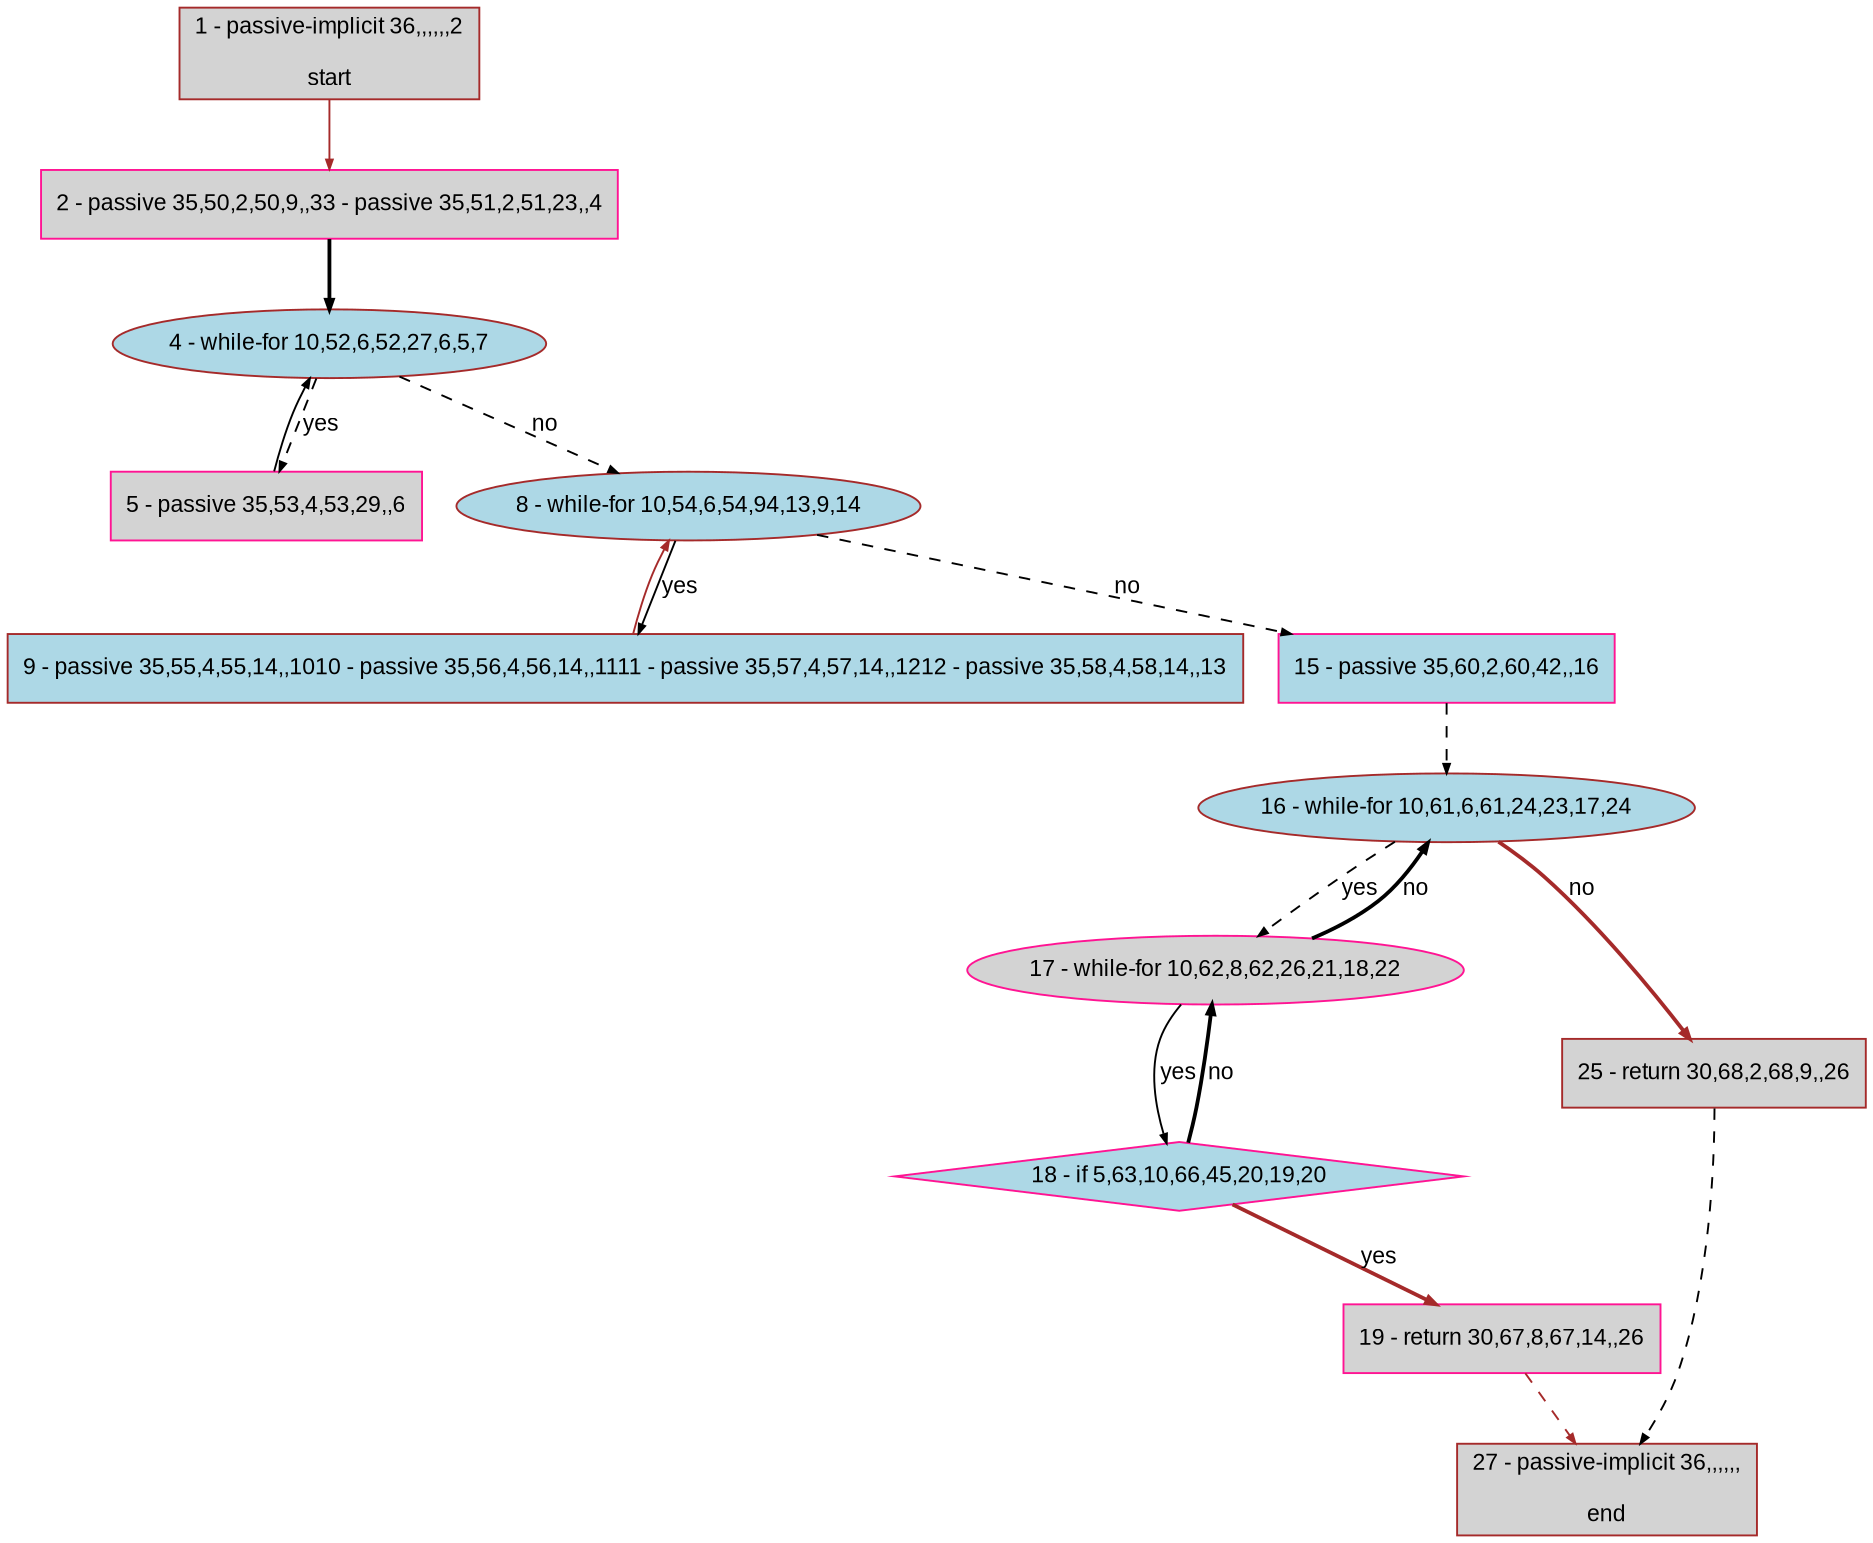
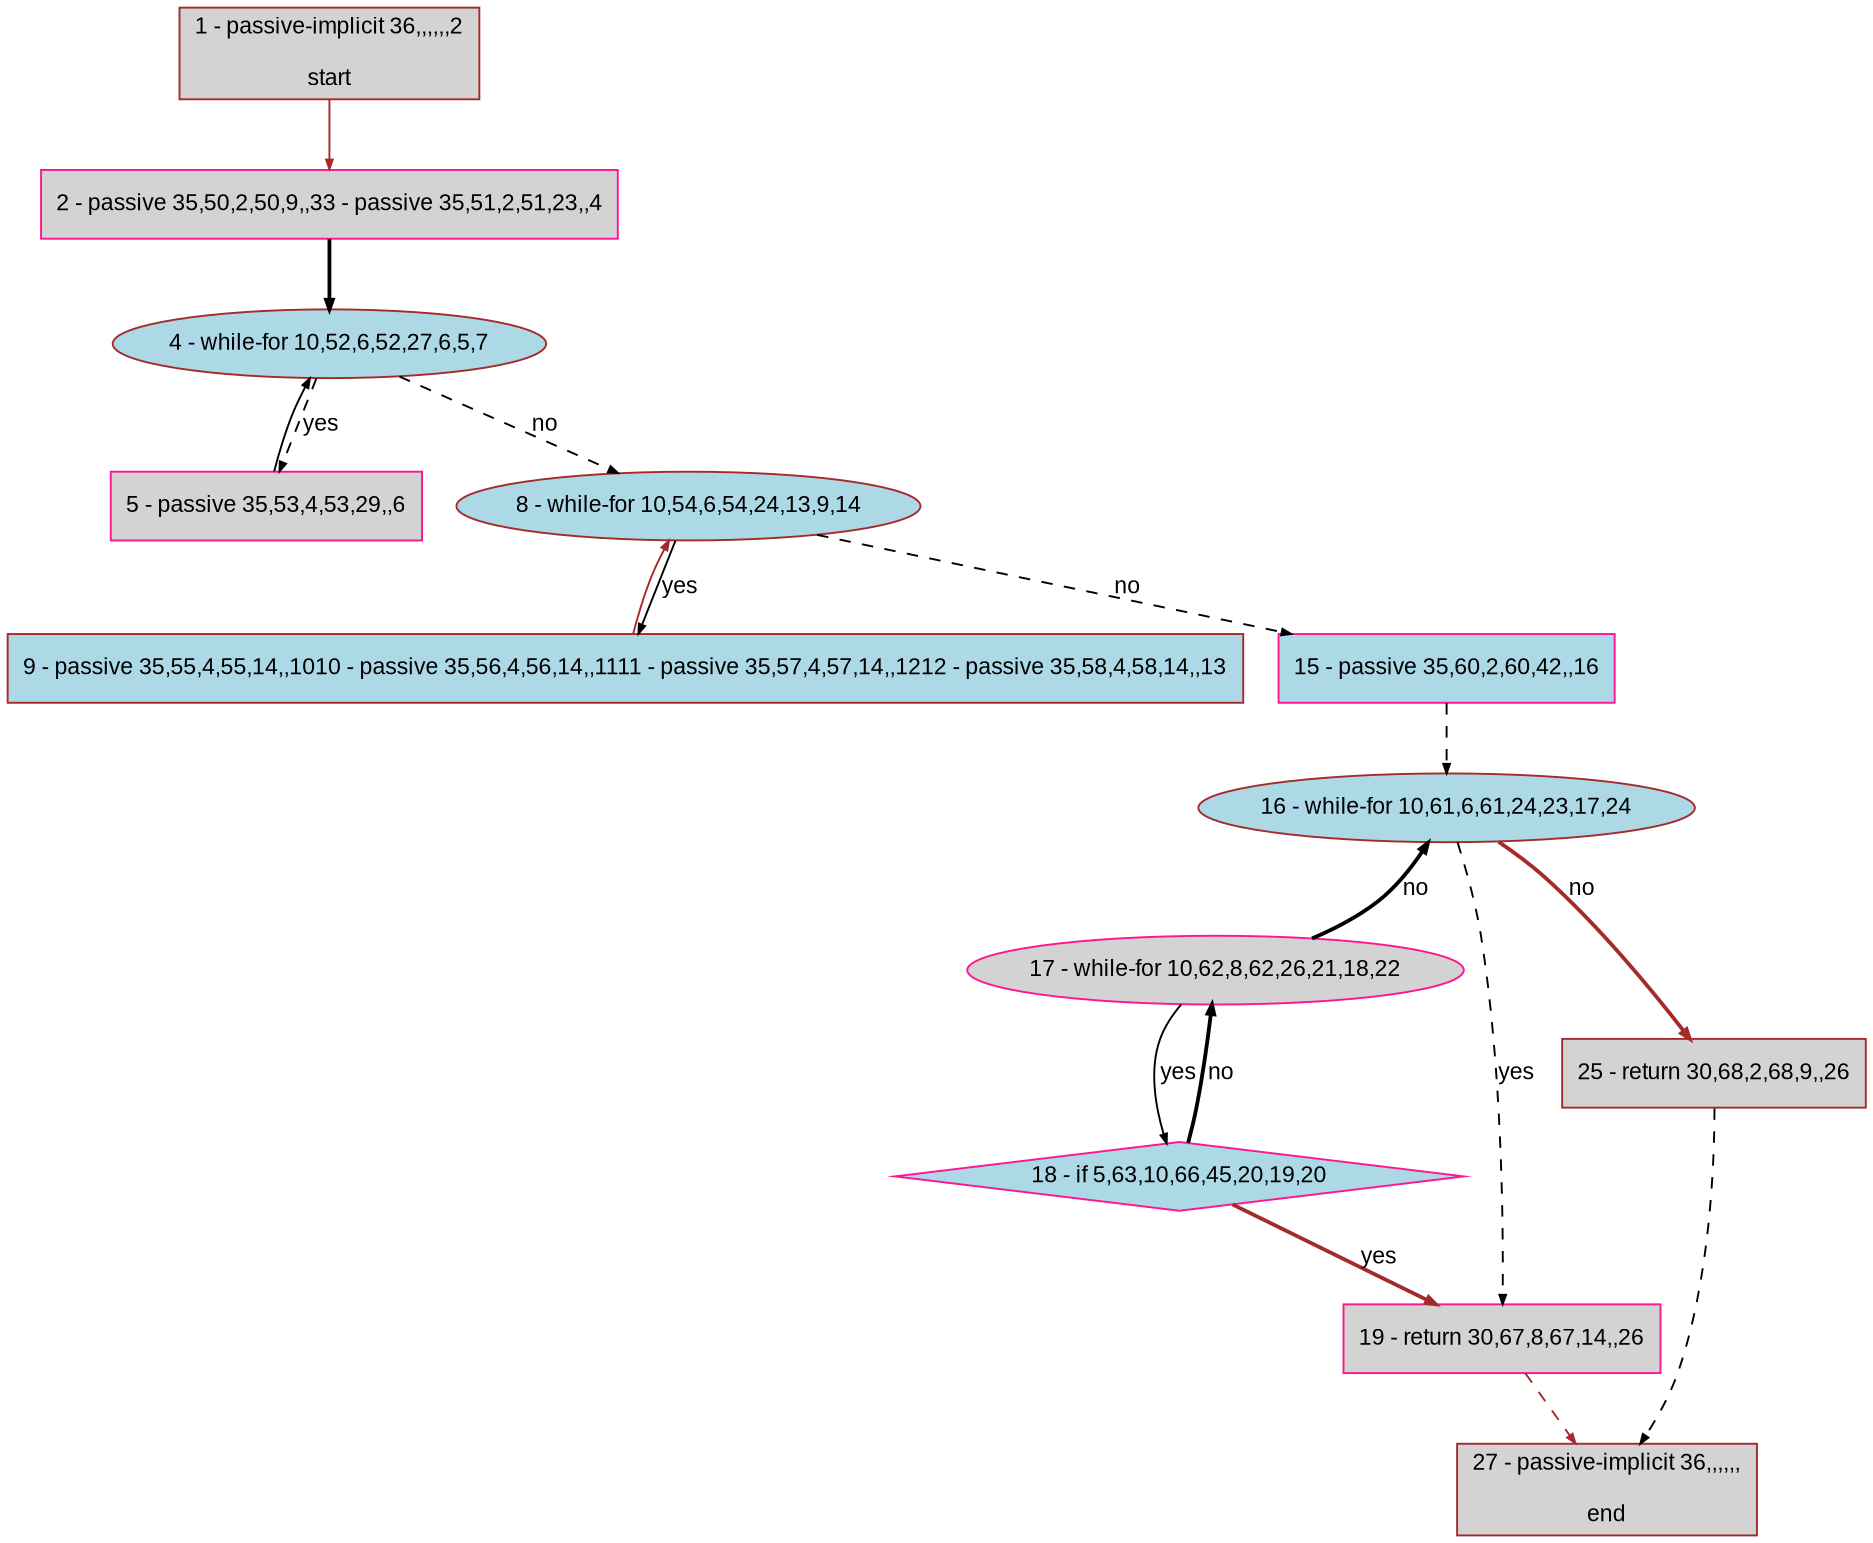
(688, 506) -> (688, 506)
(1330, 885) -> (1496, 1066)
